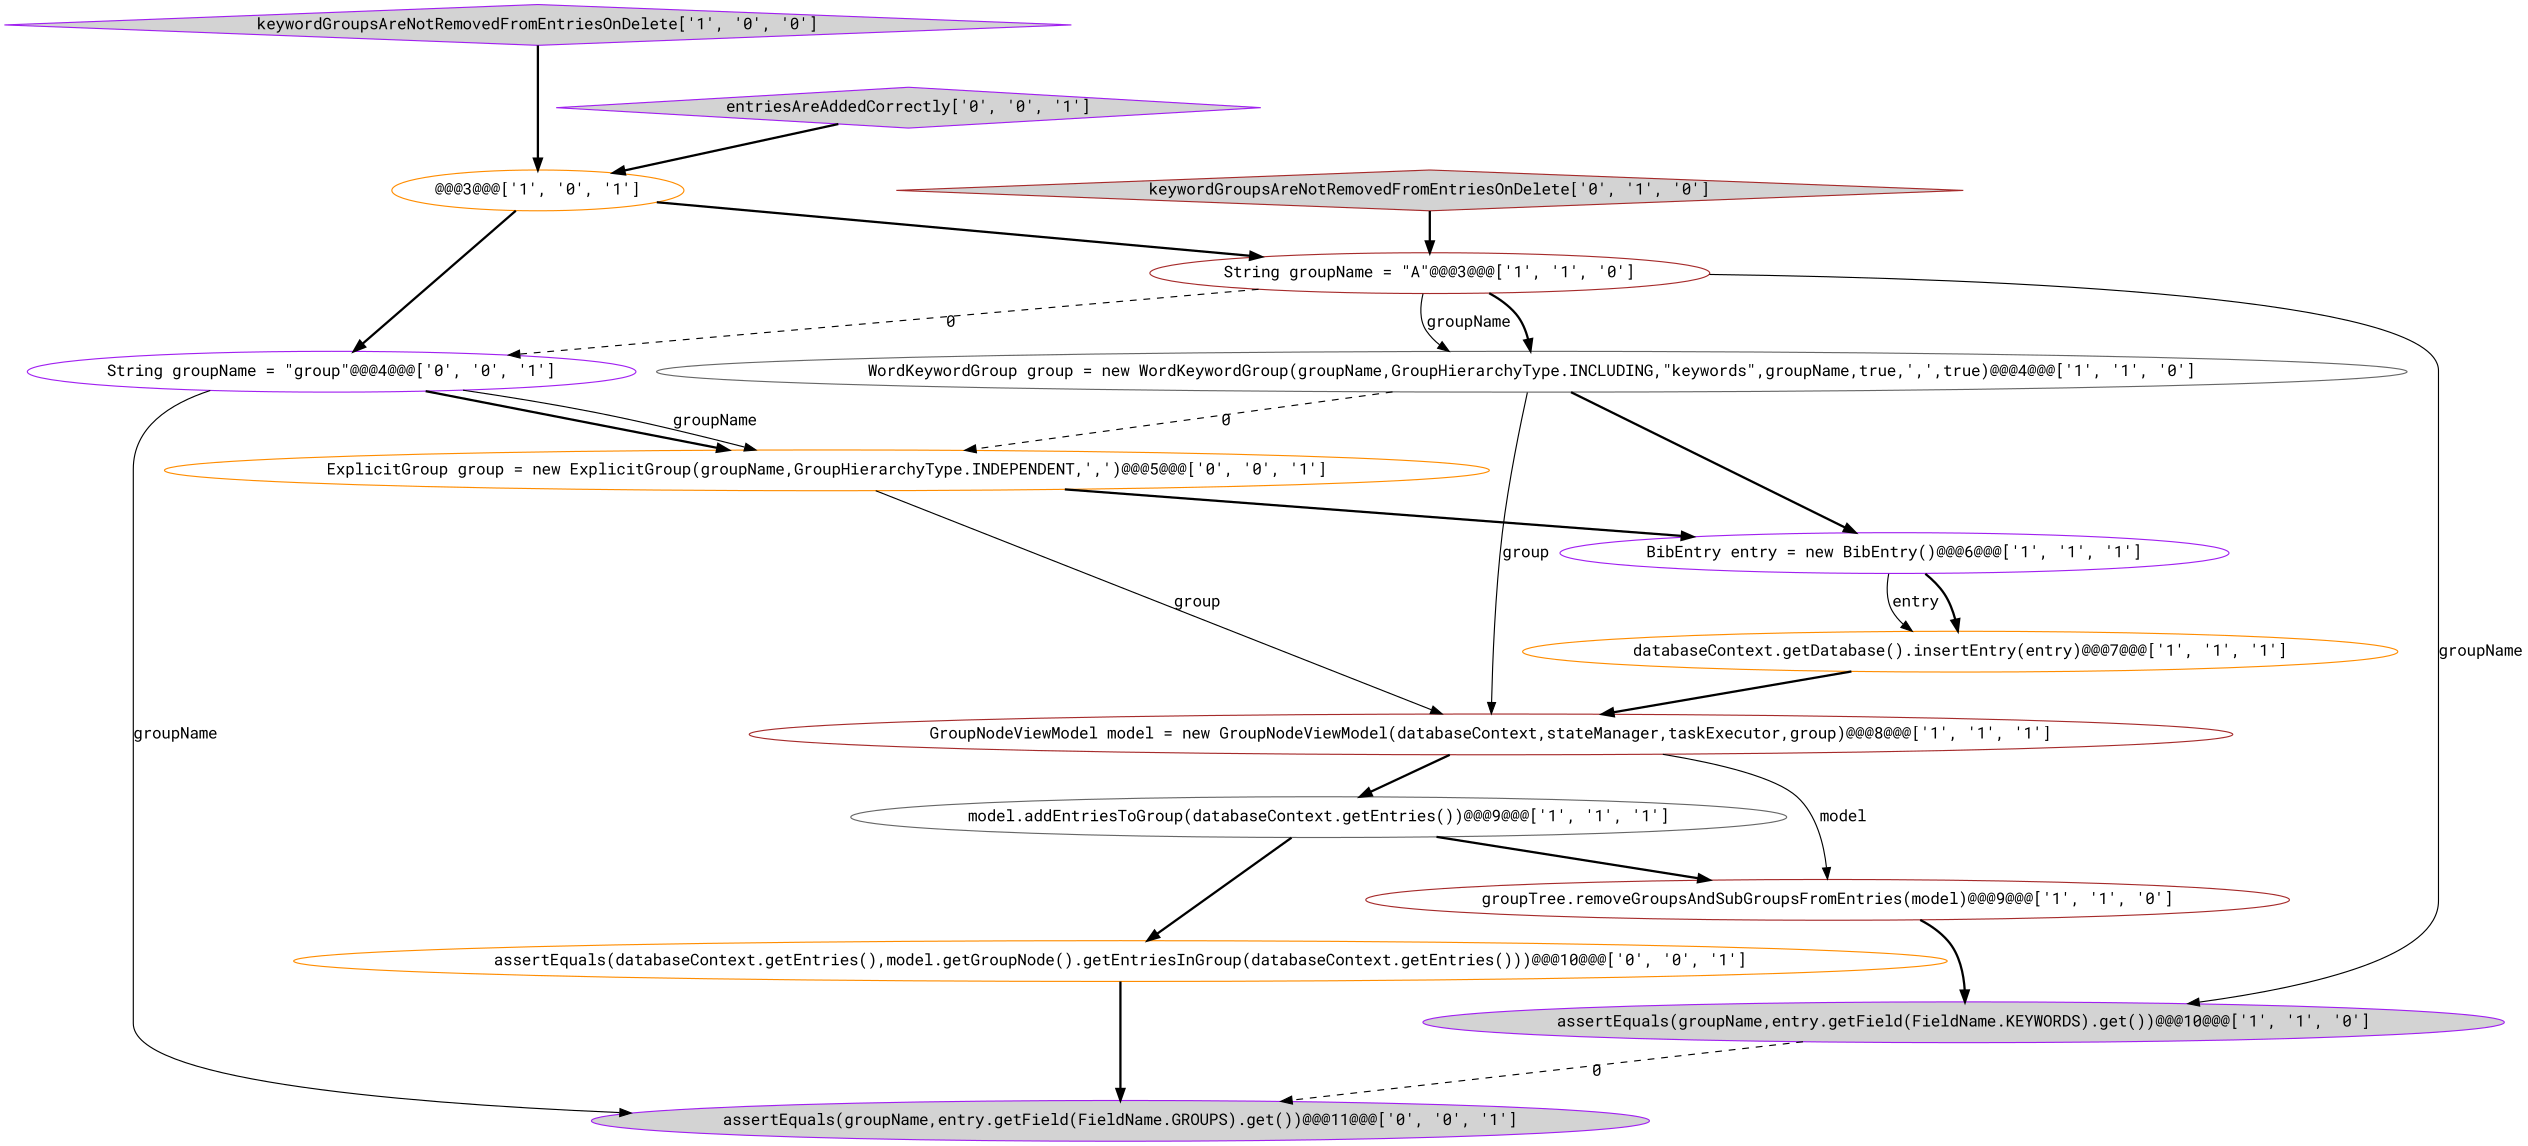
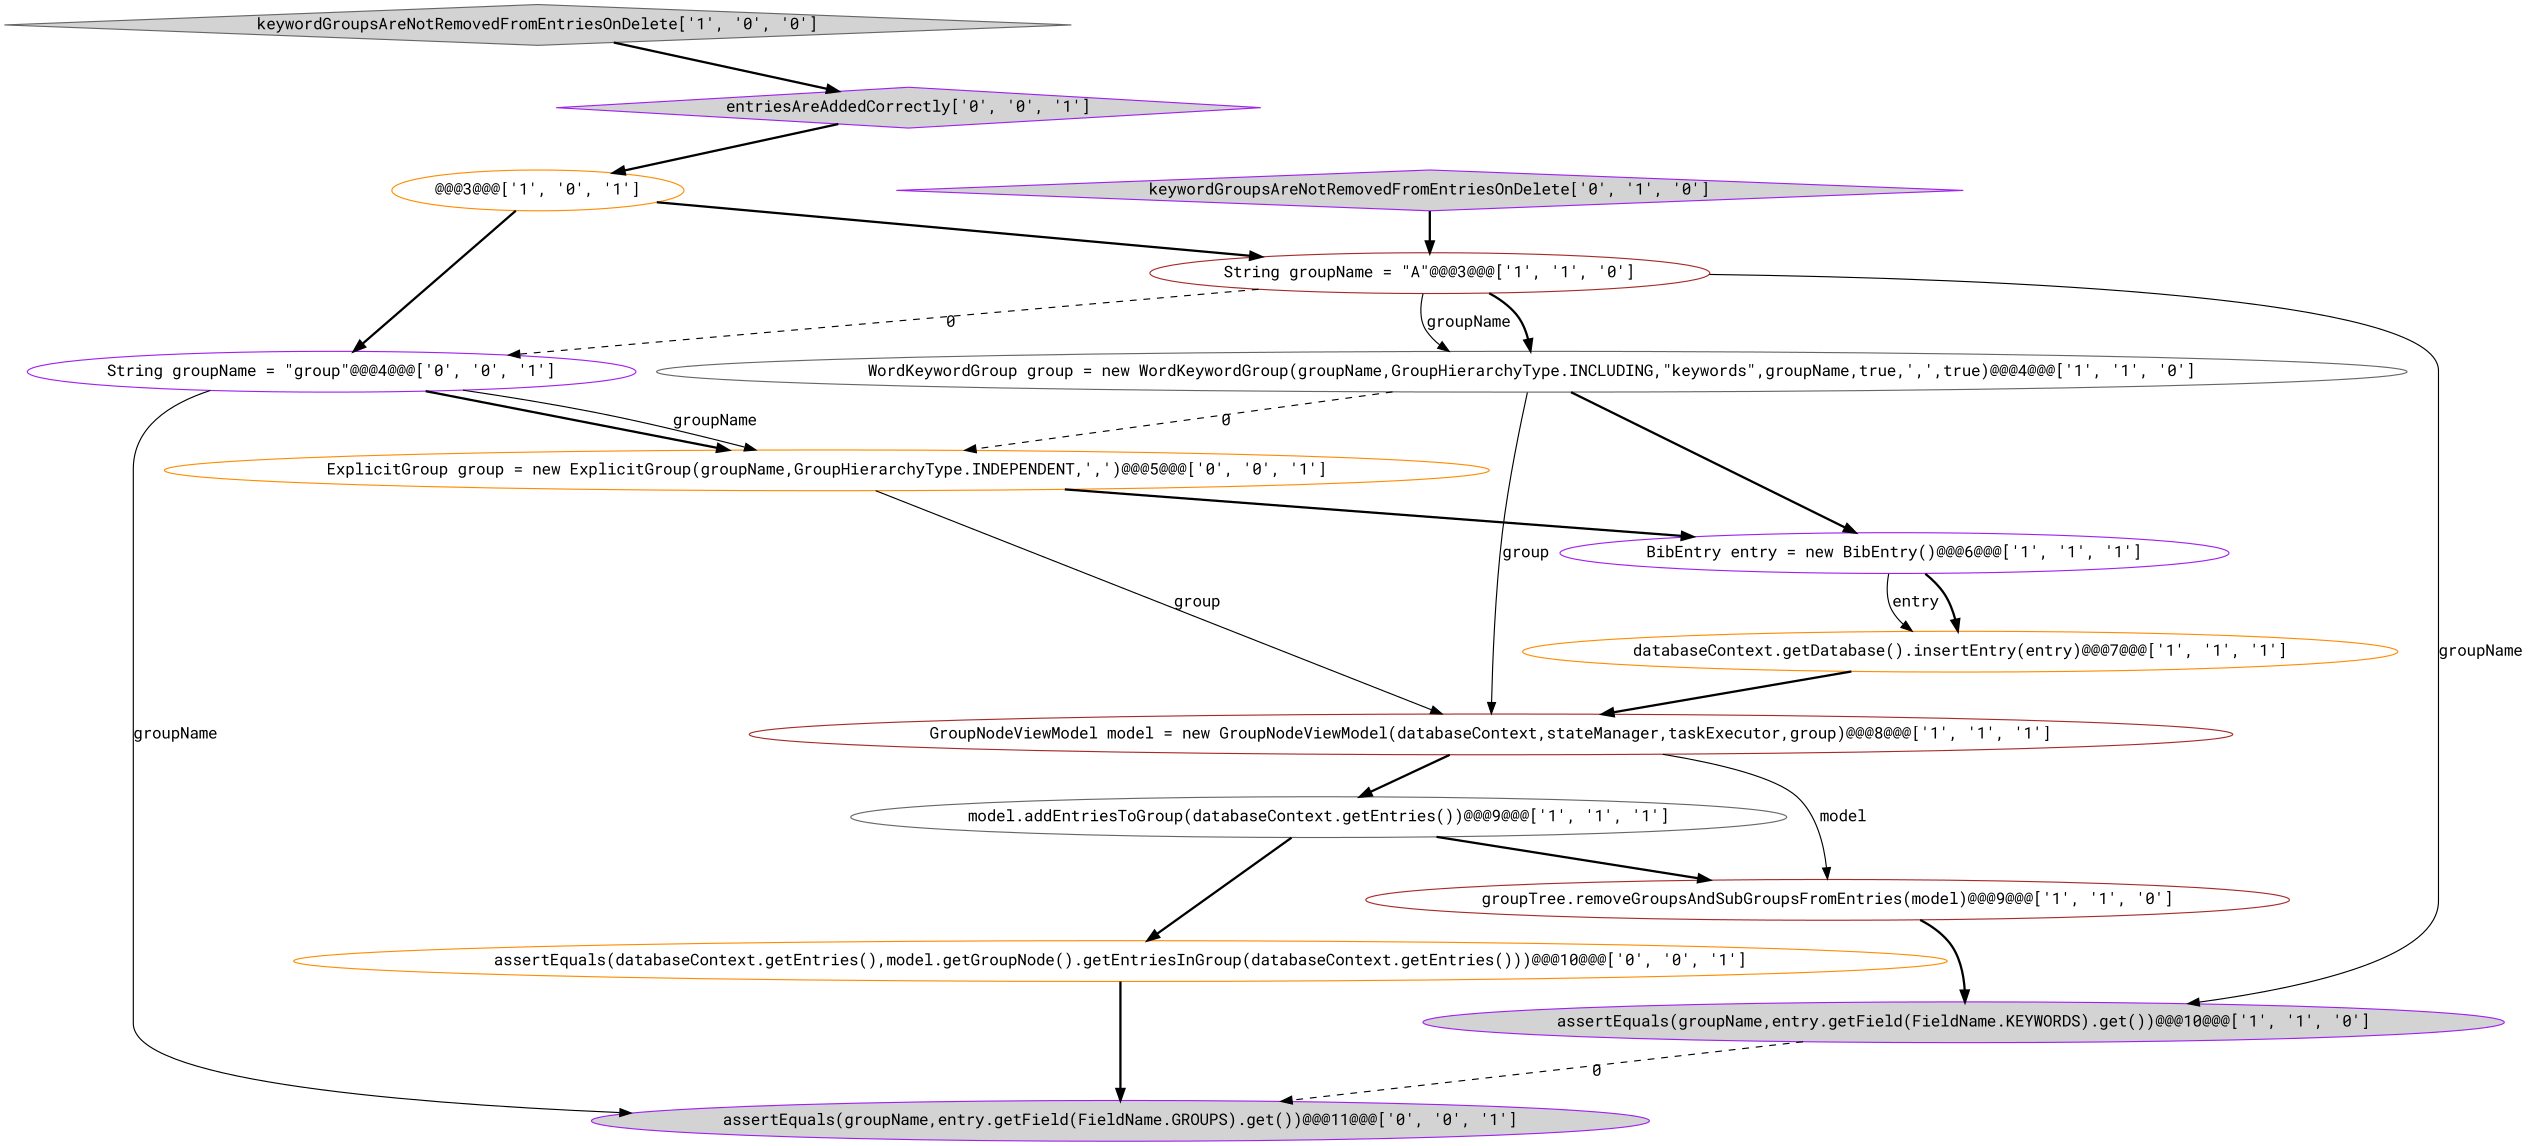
(538, 25) -> (538, 25)
(538, 102) -> (720, 66)
(1430, 190) -> (1430, 190)
